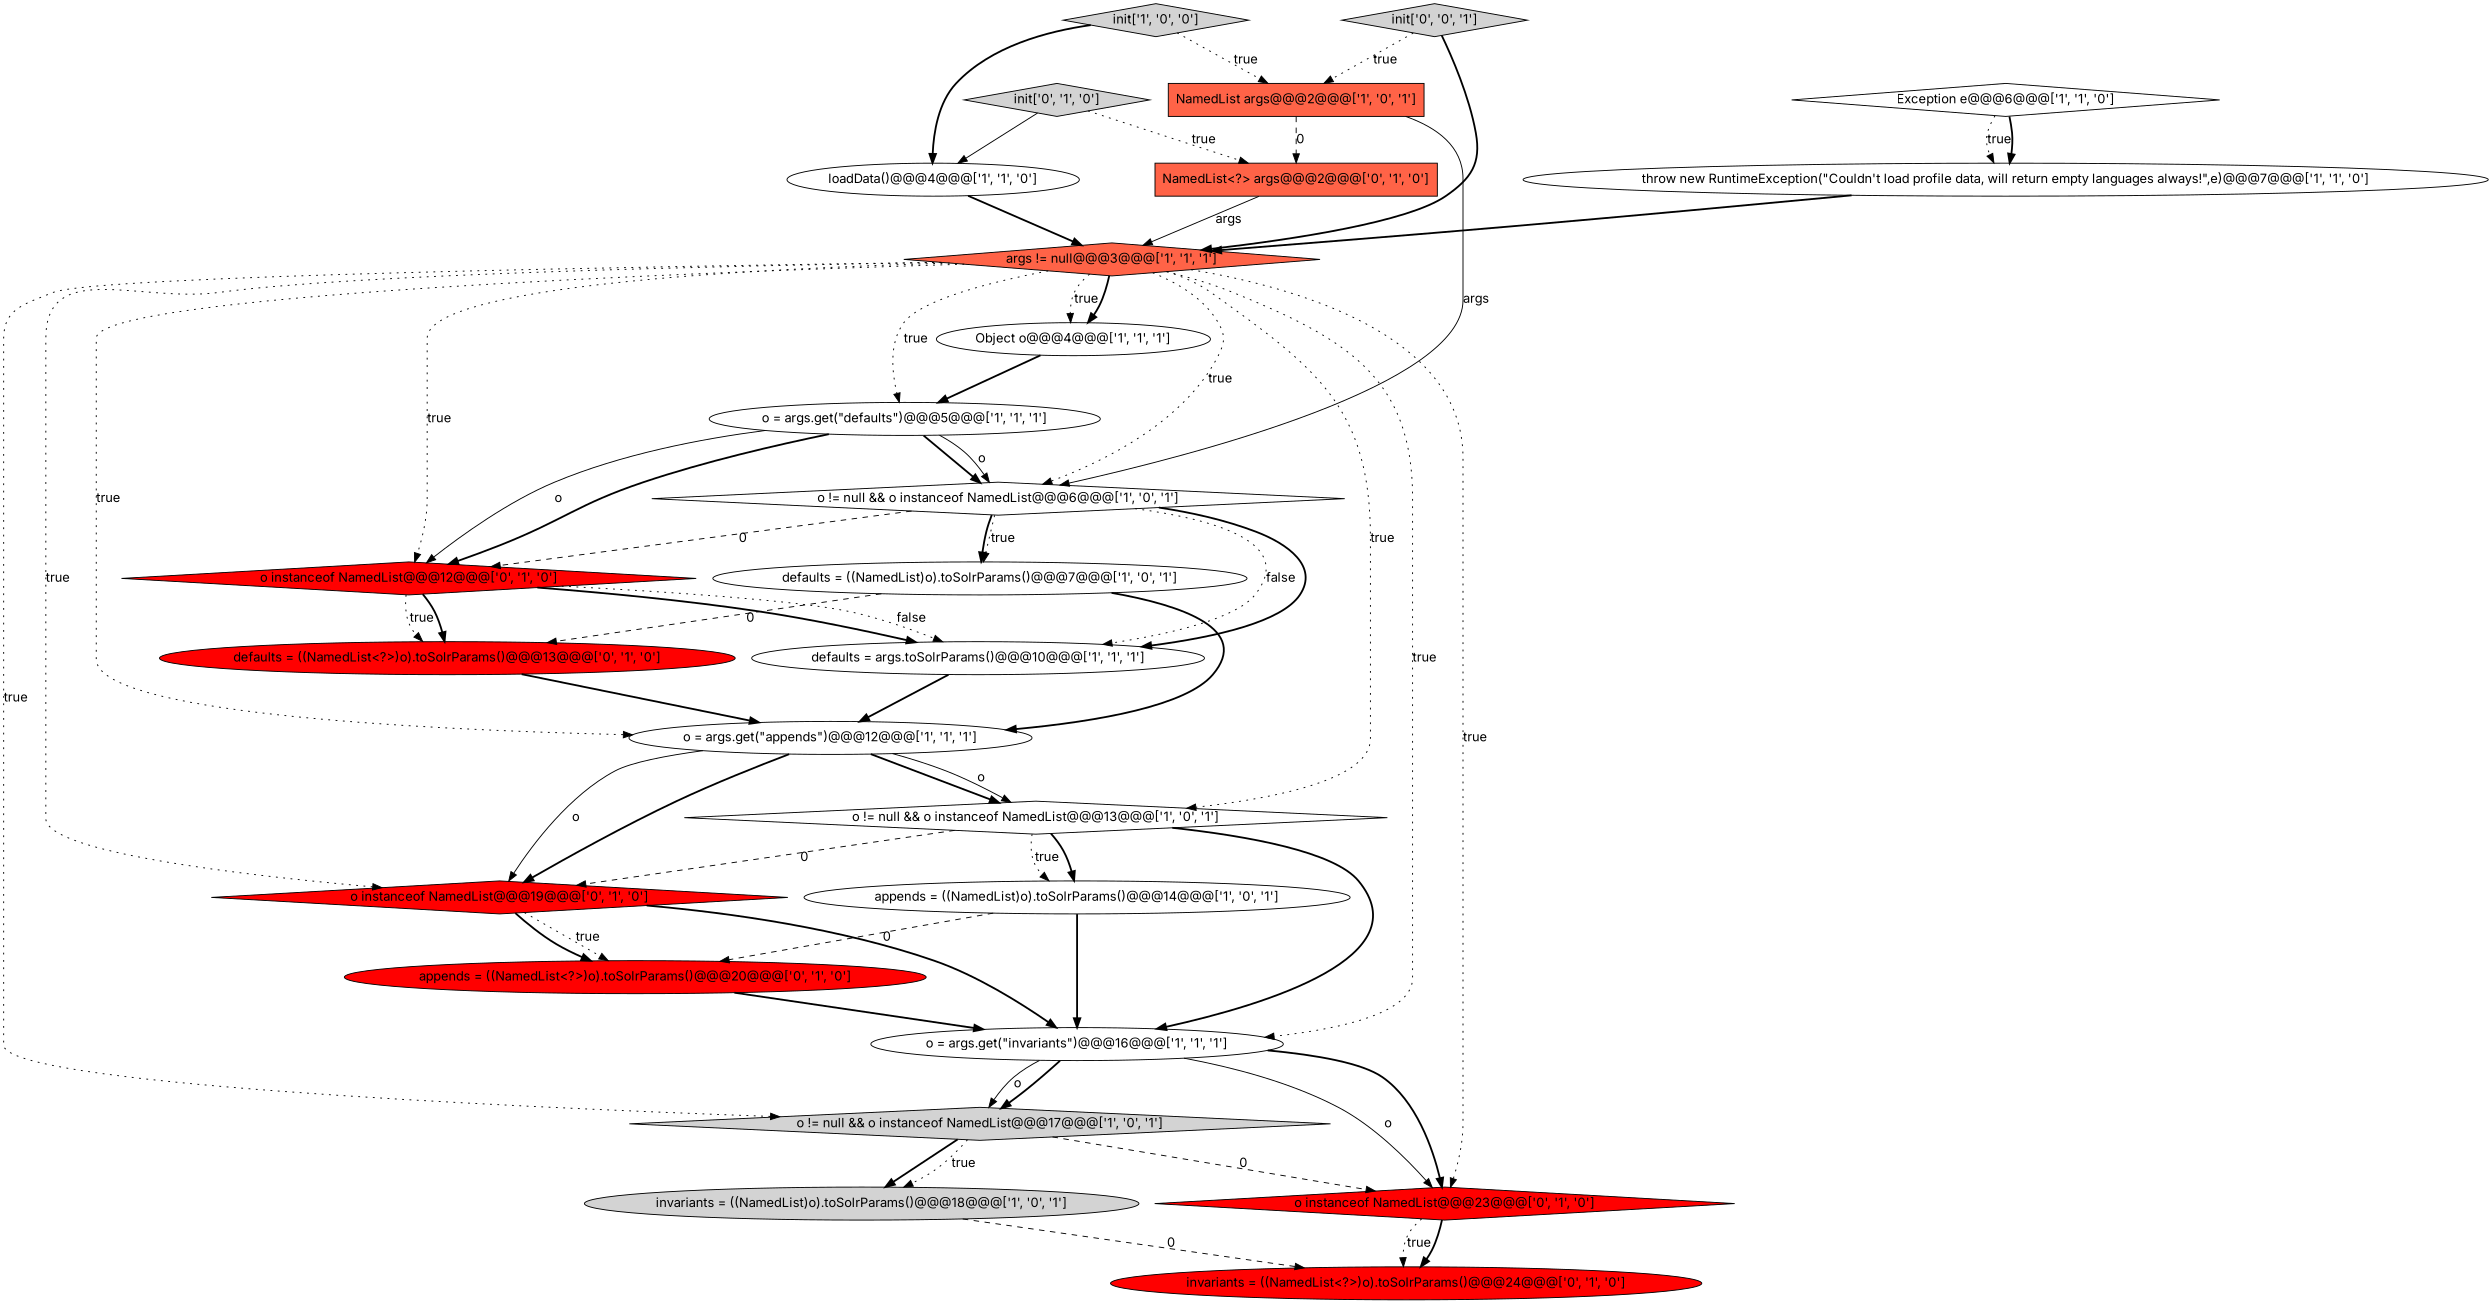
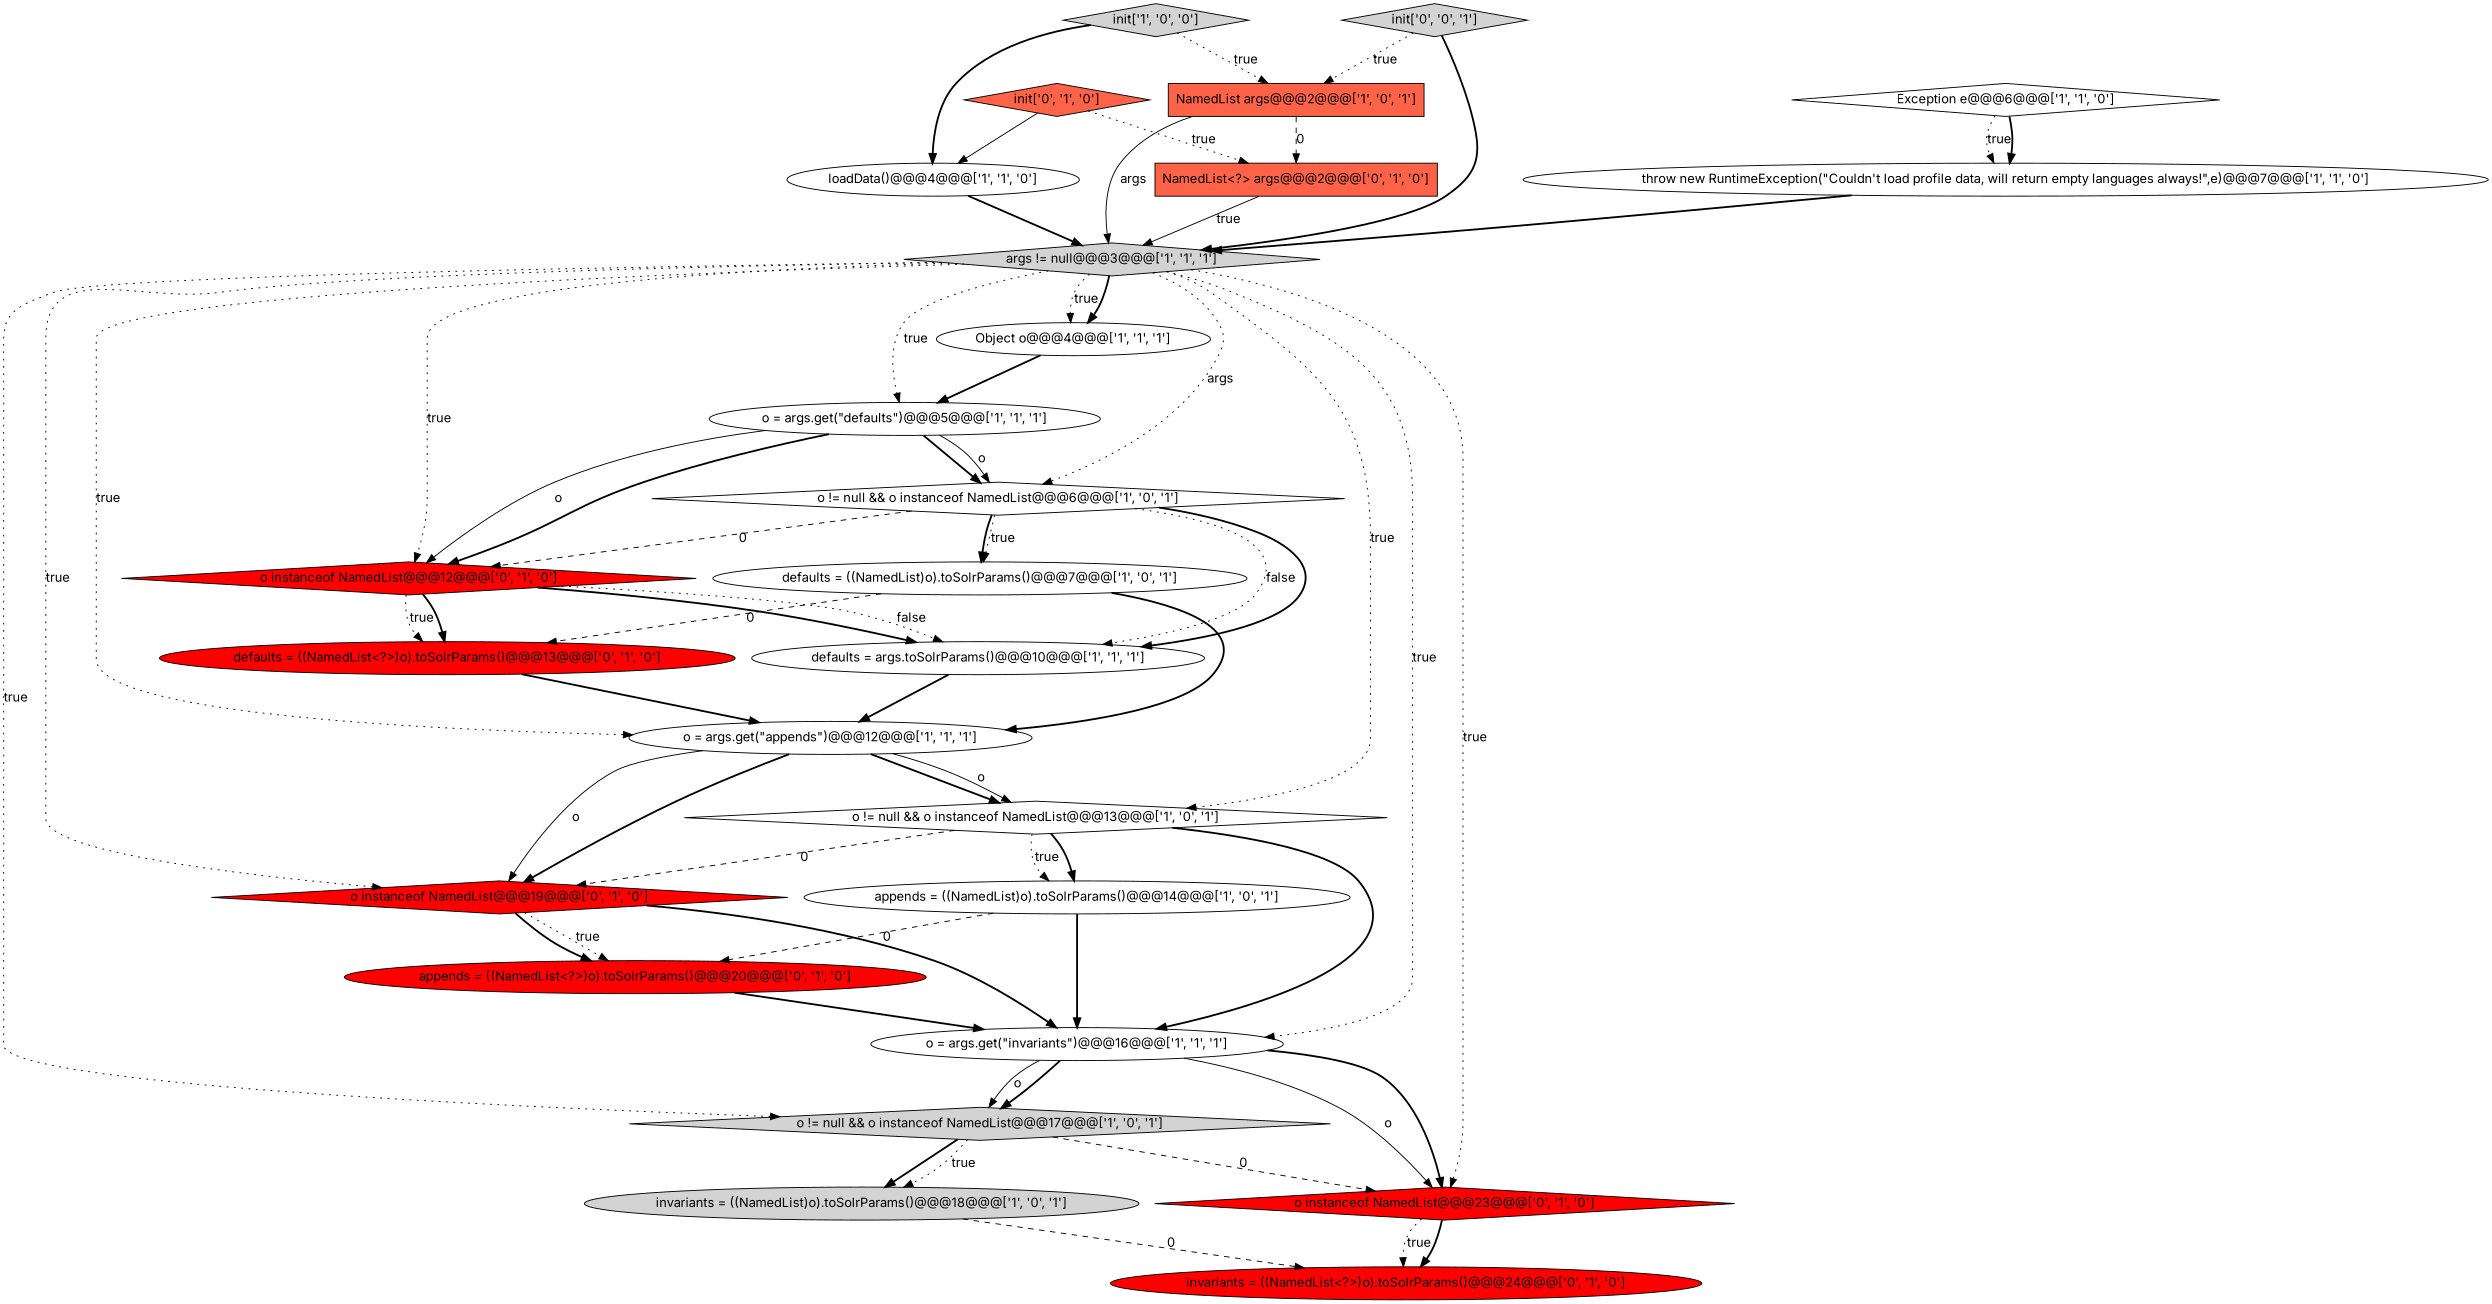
(1057, 100) -> (1057, 100)
(1229, 220) -> (1229, 220)
(1112, 259) -> (1112, 259)
(1397, 373) -> (1125, 158)
(1221, 379) -> (1221, 379)
